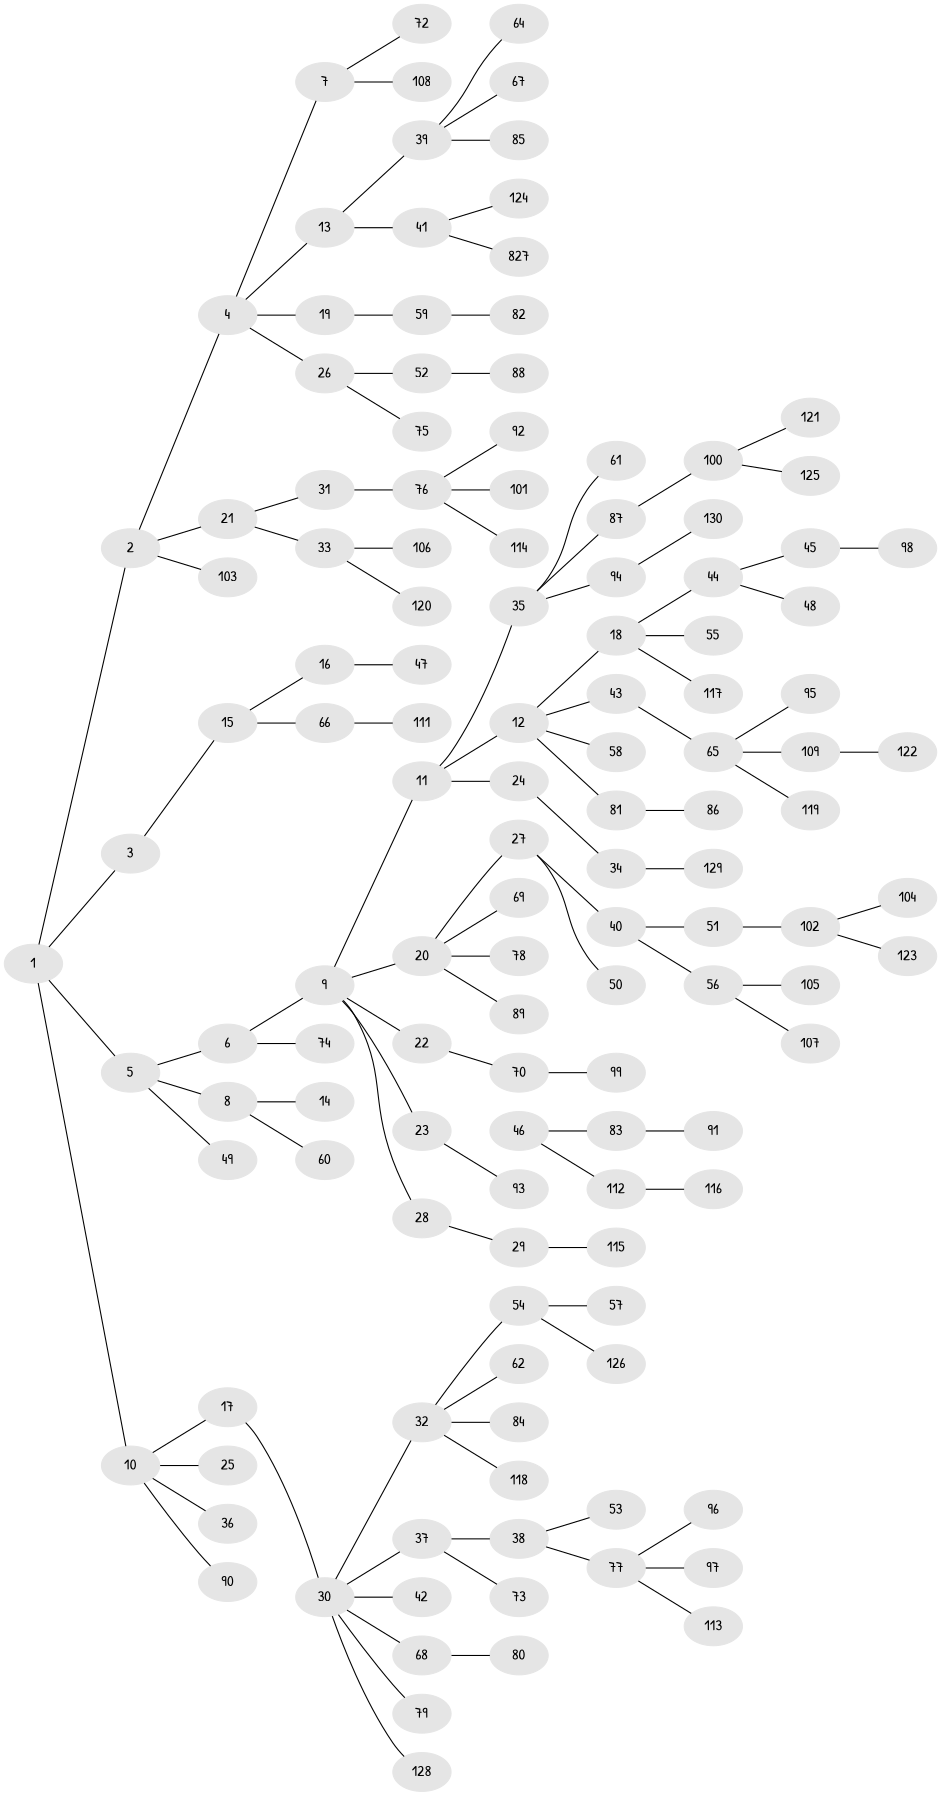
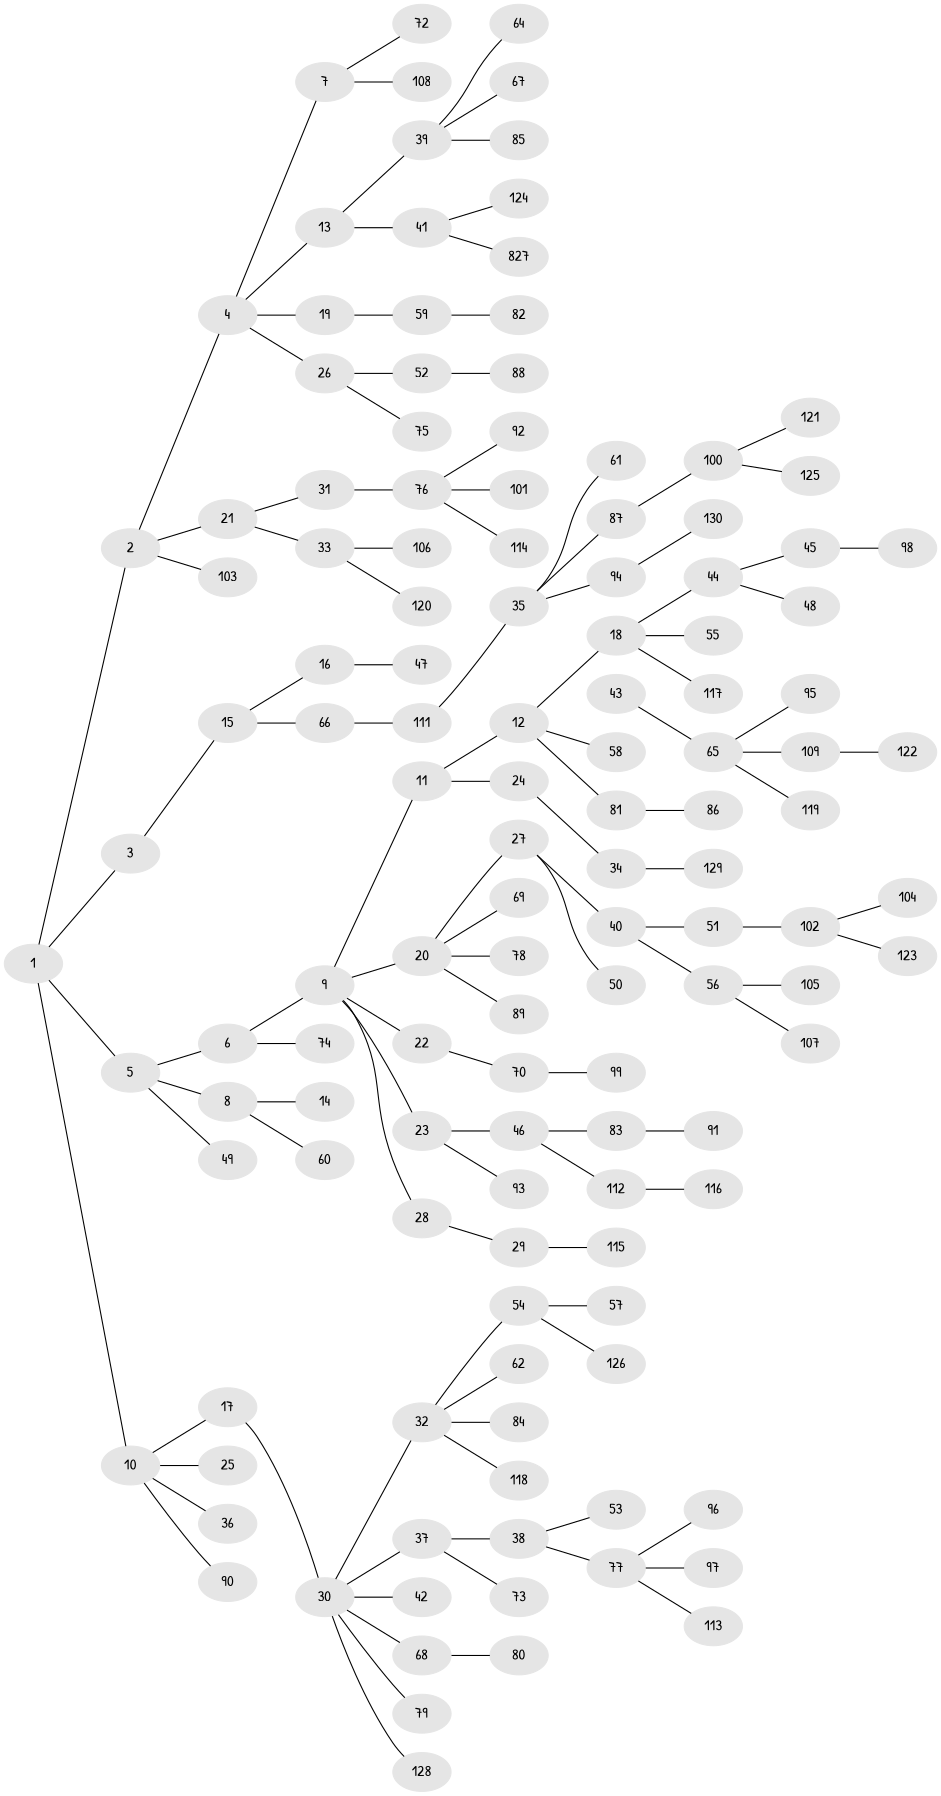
(481, 699) -> (474, 667)
(568, 708) -> none
none -> (471, 1131)
